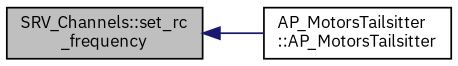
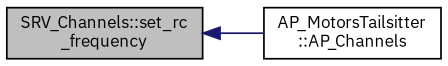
(358, 33) -> (352, 33)
